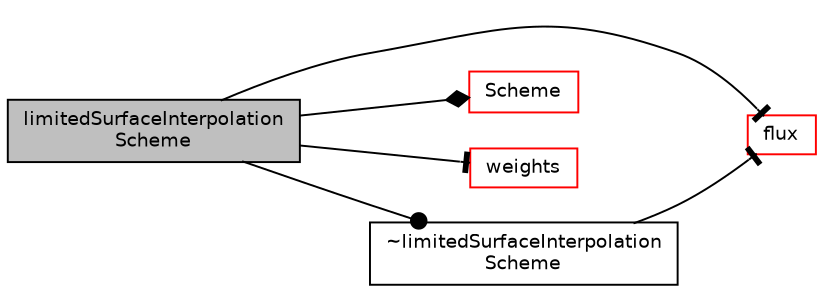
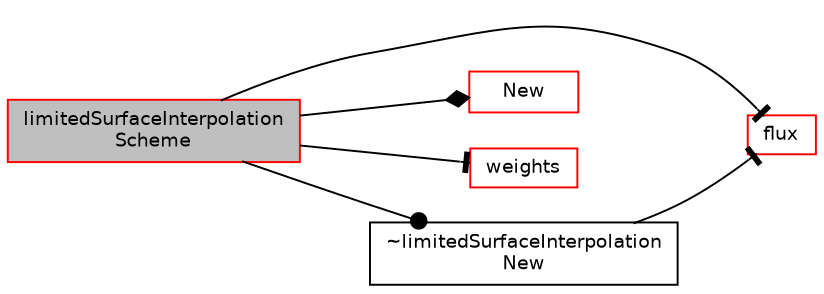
(524, 92) -> (524, 92)
(154, 131) -> (154, 131)
(524, 254) -> (524, 254)
